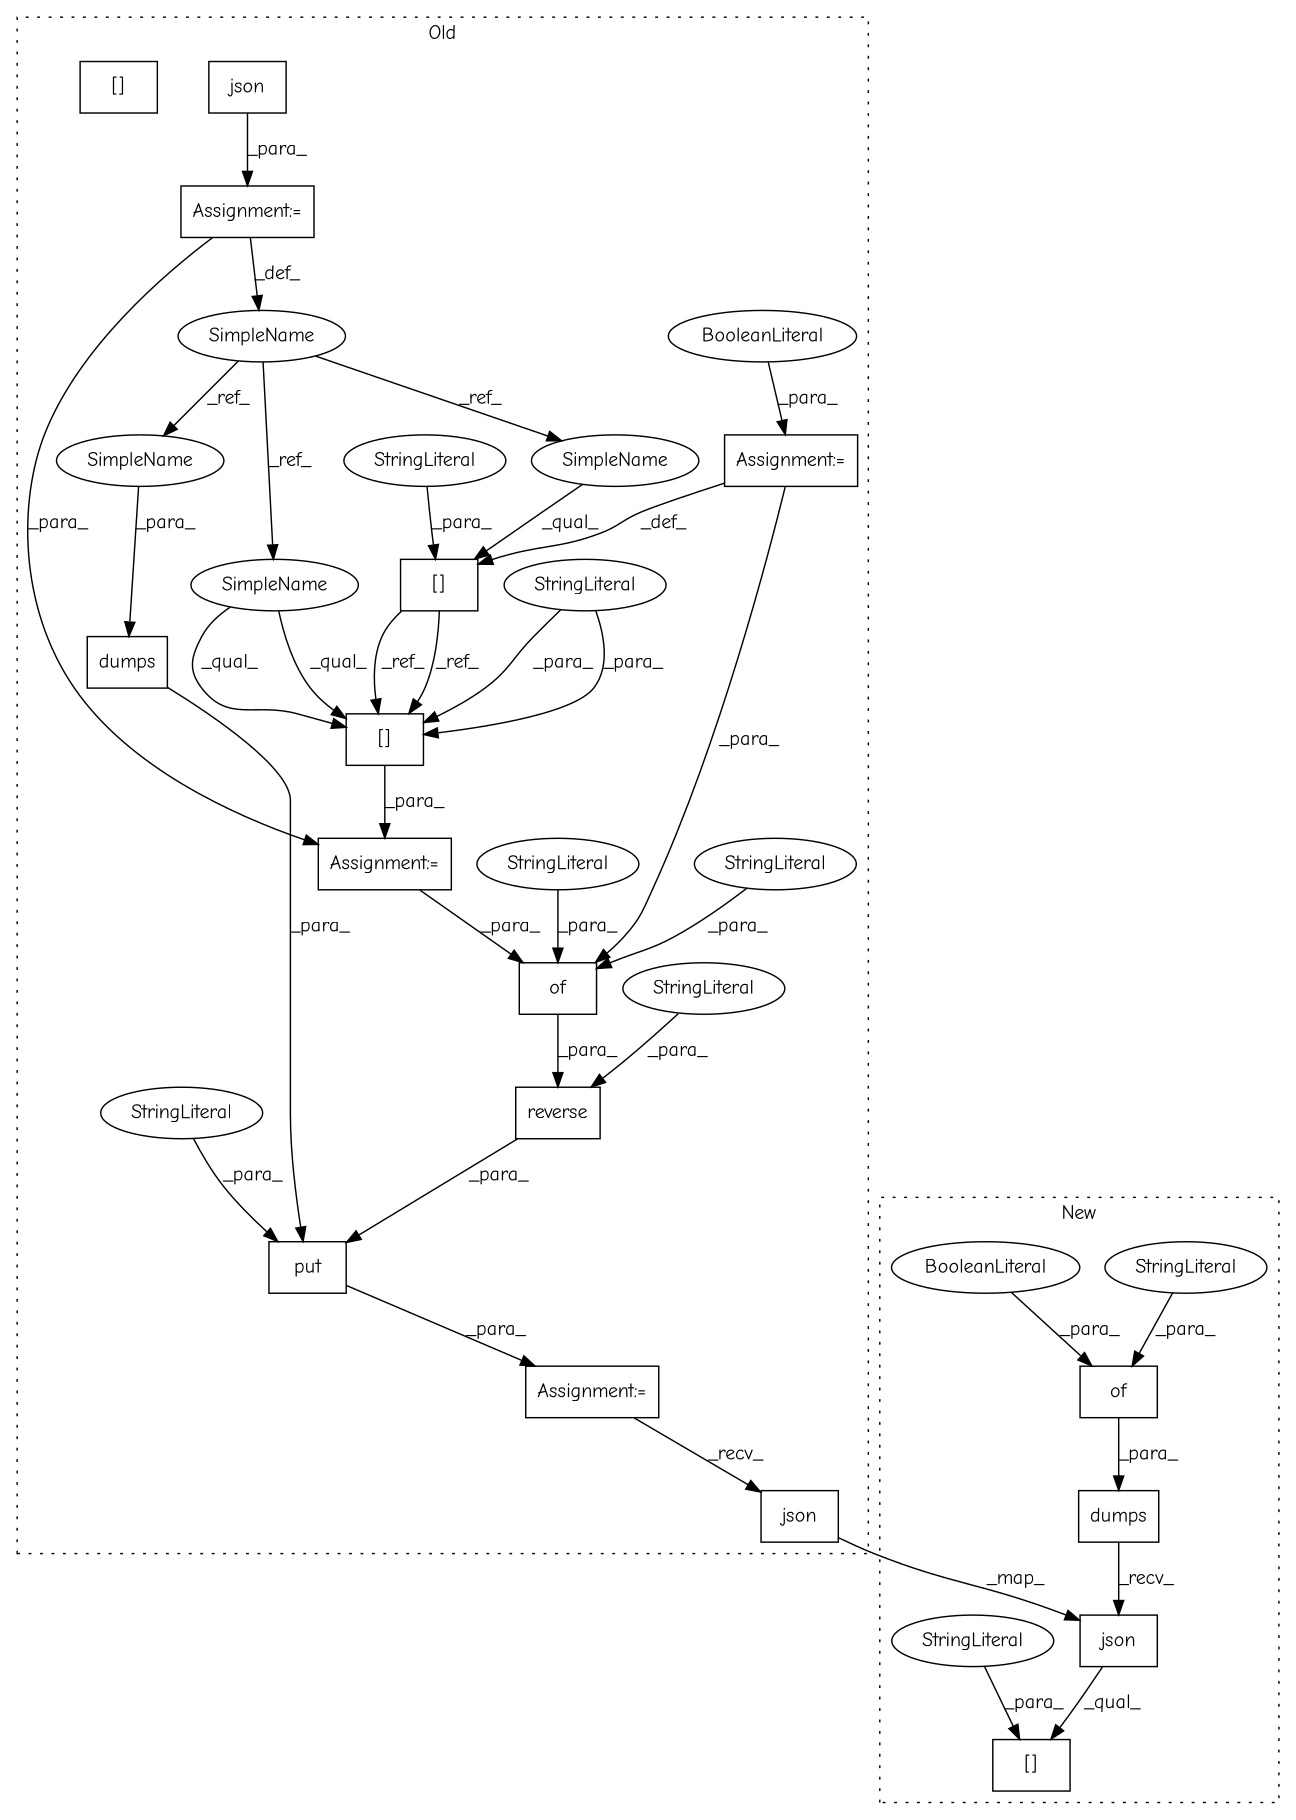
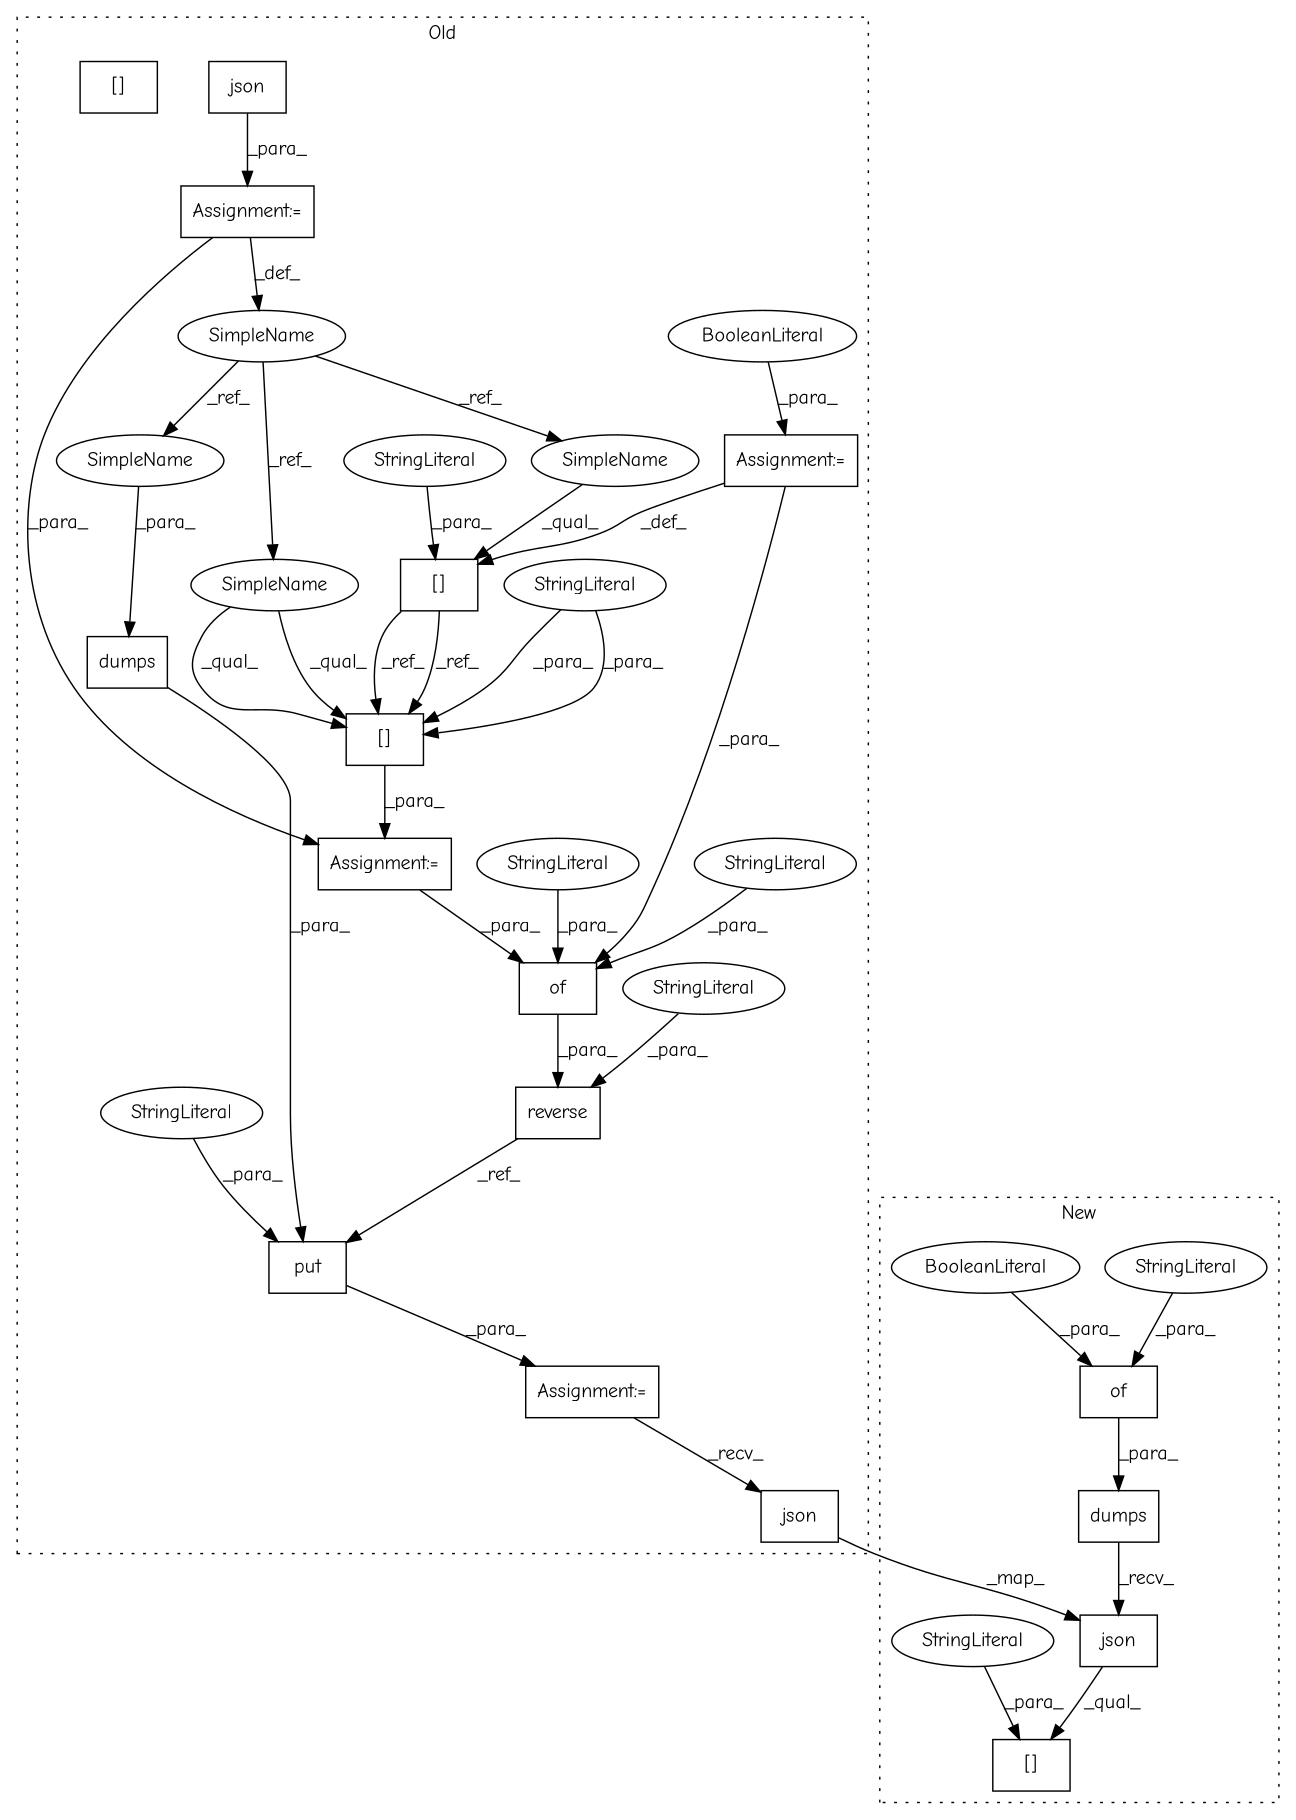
(499, 1175) -> (499, 1175)
